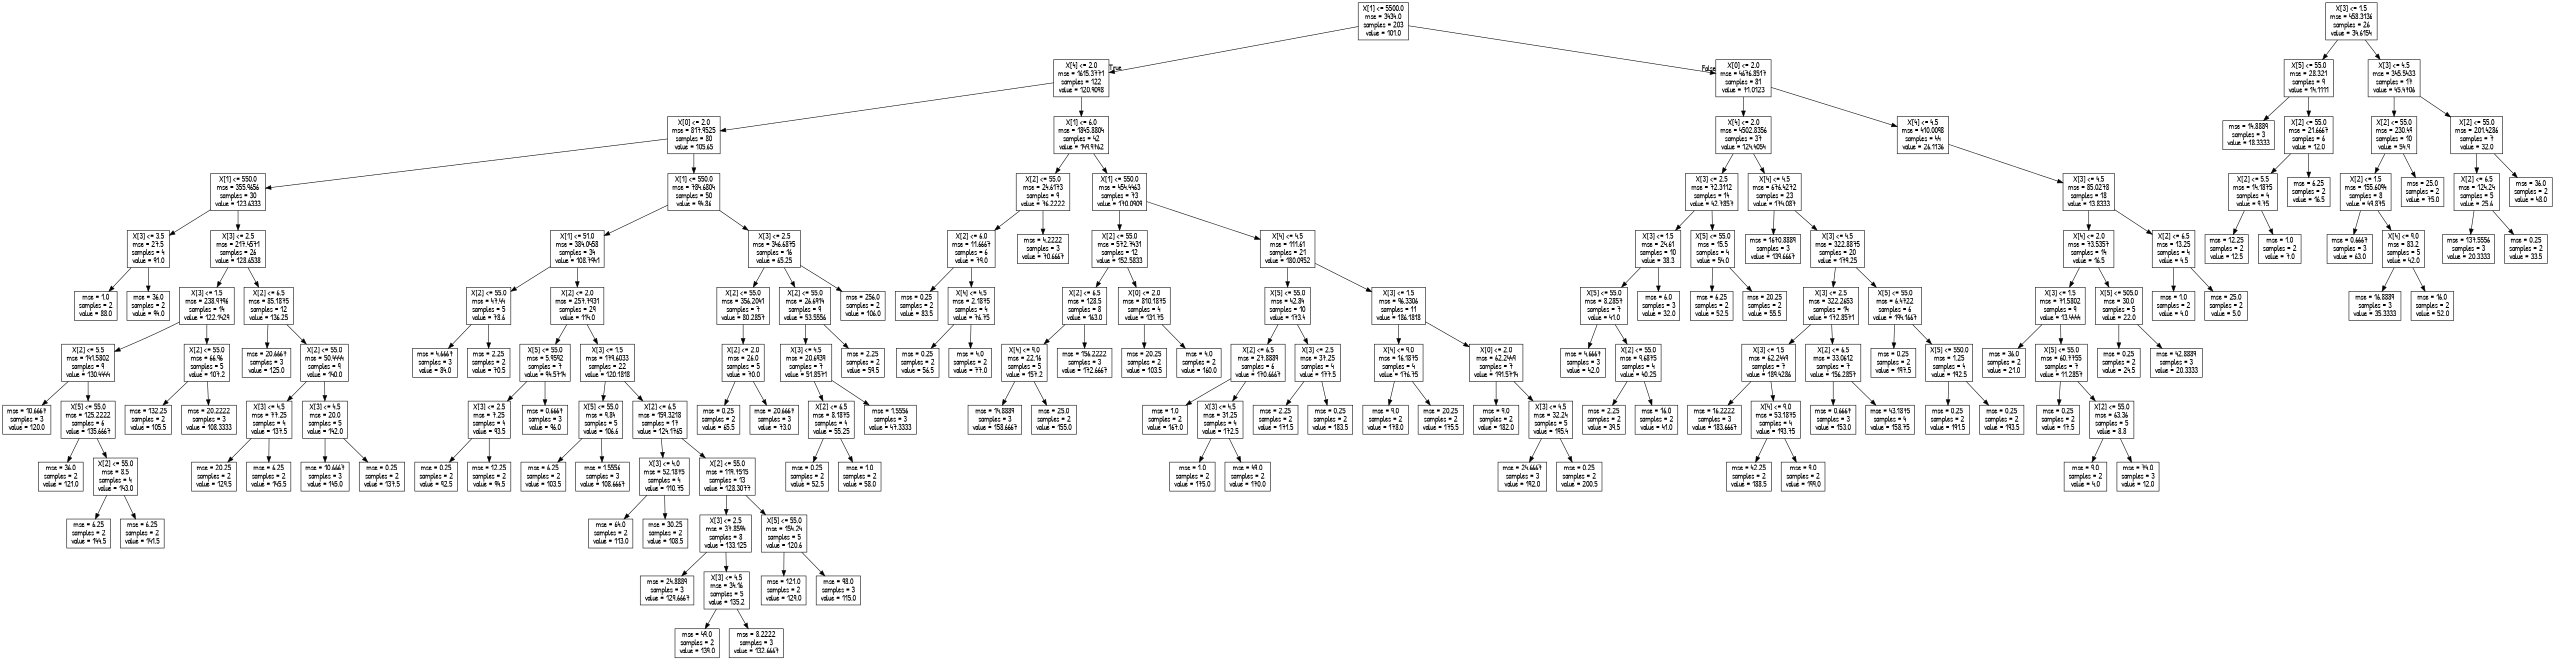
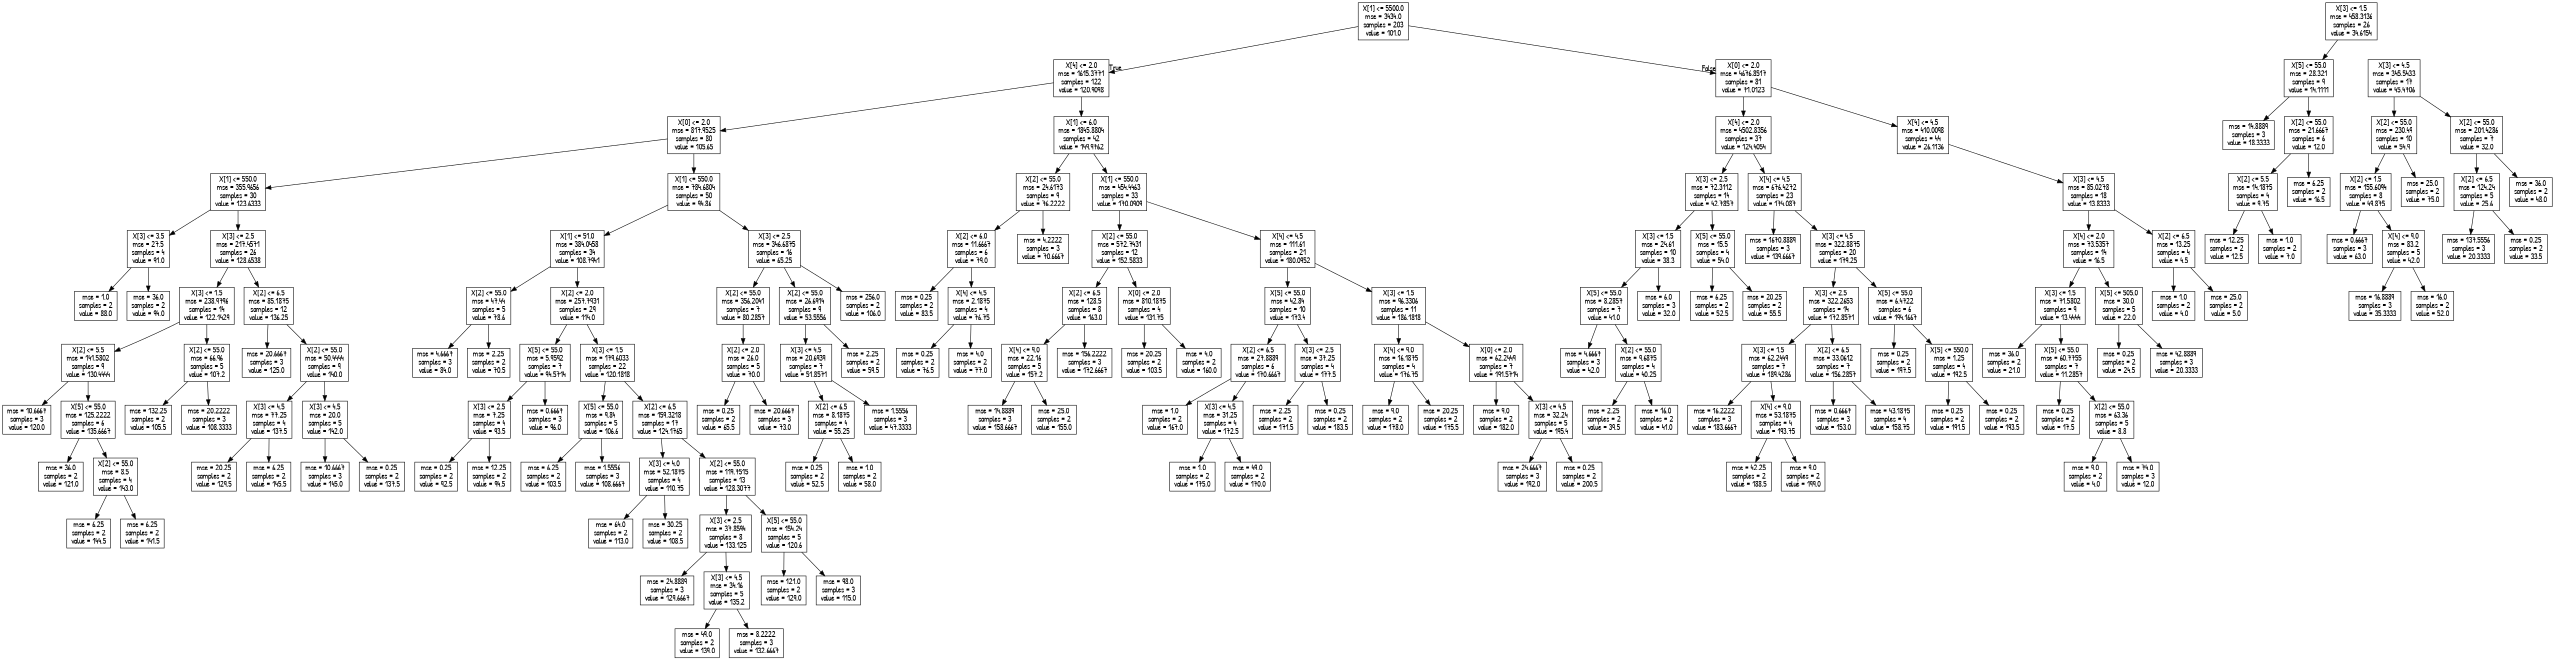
(2371, 47) -> none
(1120, 192) -> (1120, 192)
(918, 363) -> (918, 363)
